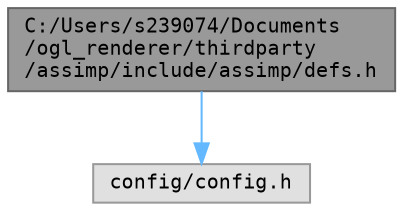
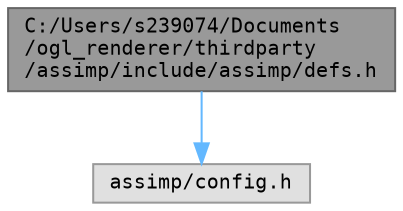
(202, 183) -> (202, 183)
